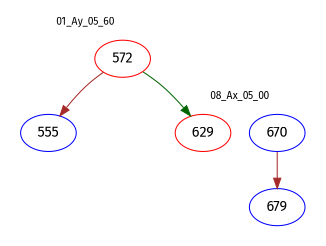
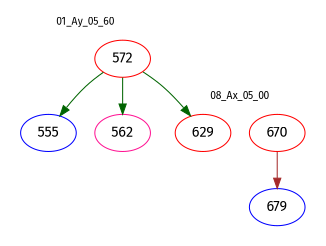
(84, 88) -> (84, 88)
none -> (123, 133)
(277, 133) -> (277, 133)
